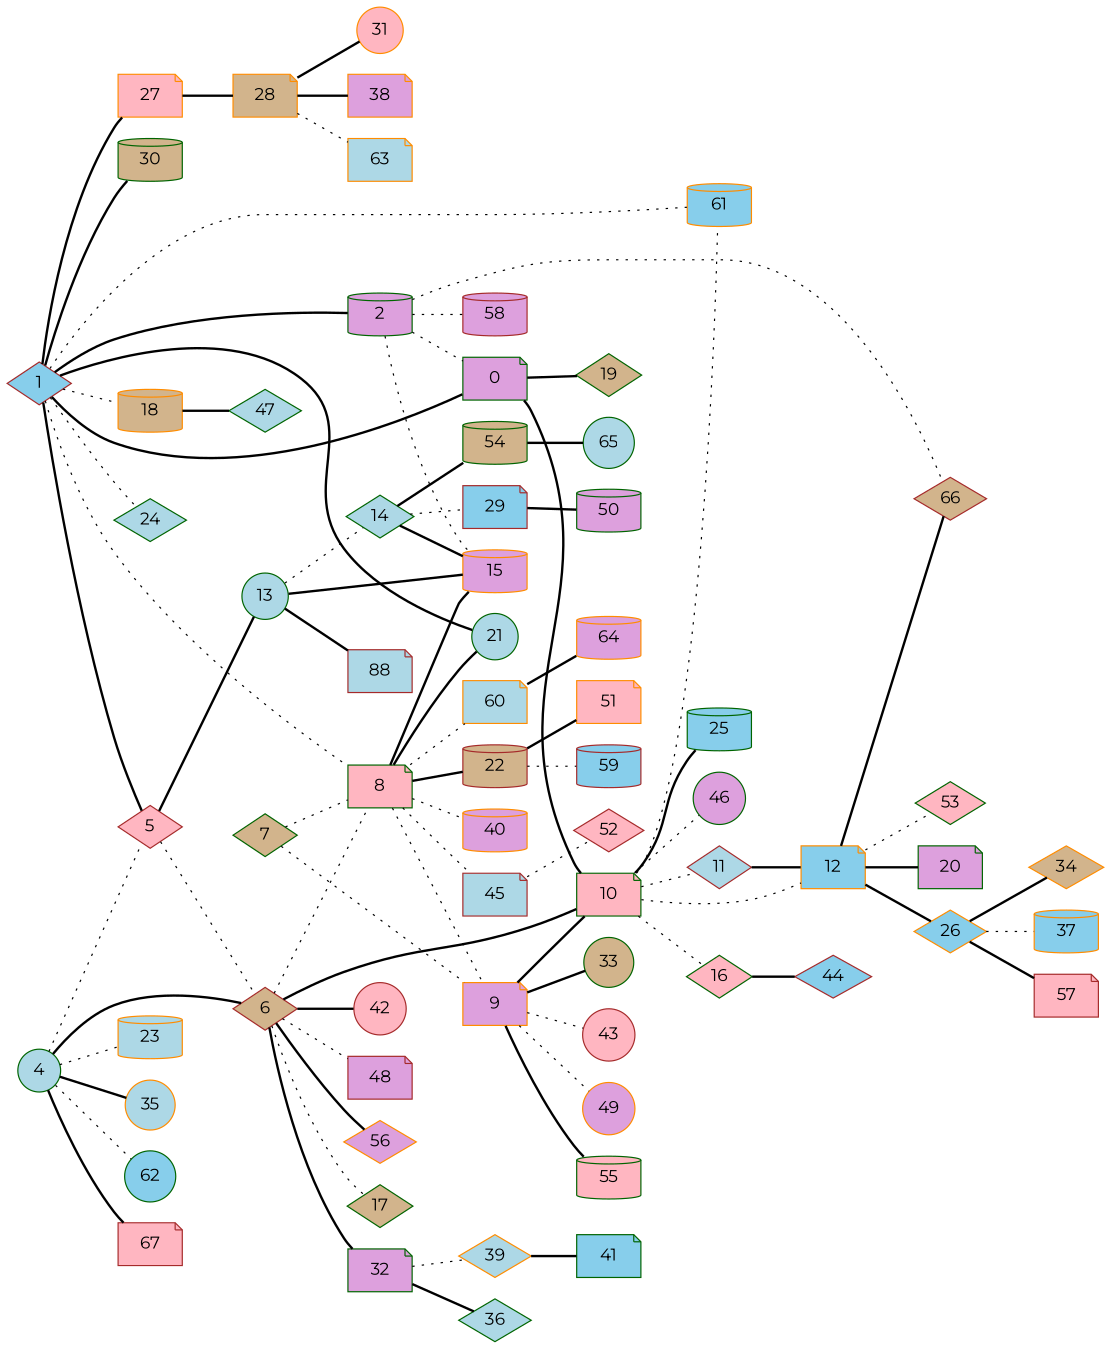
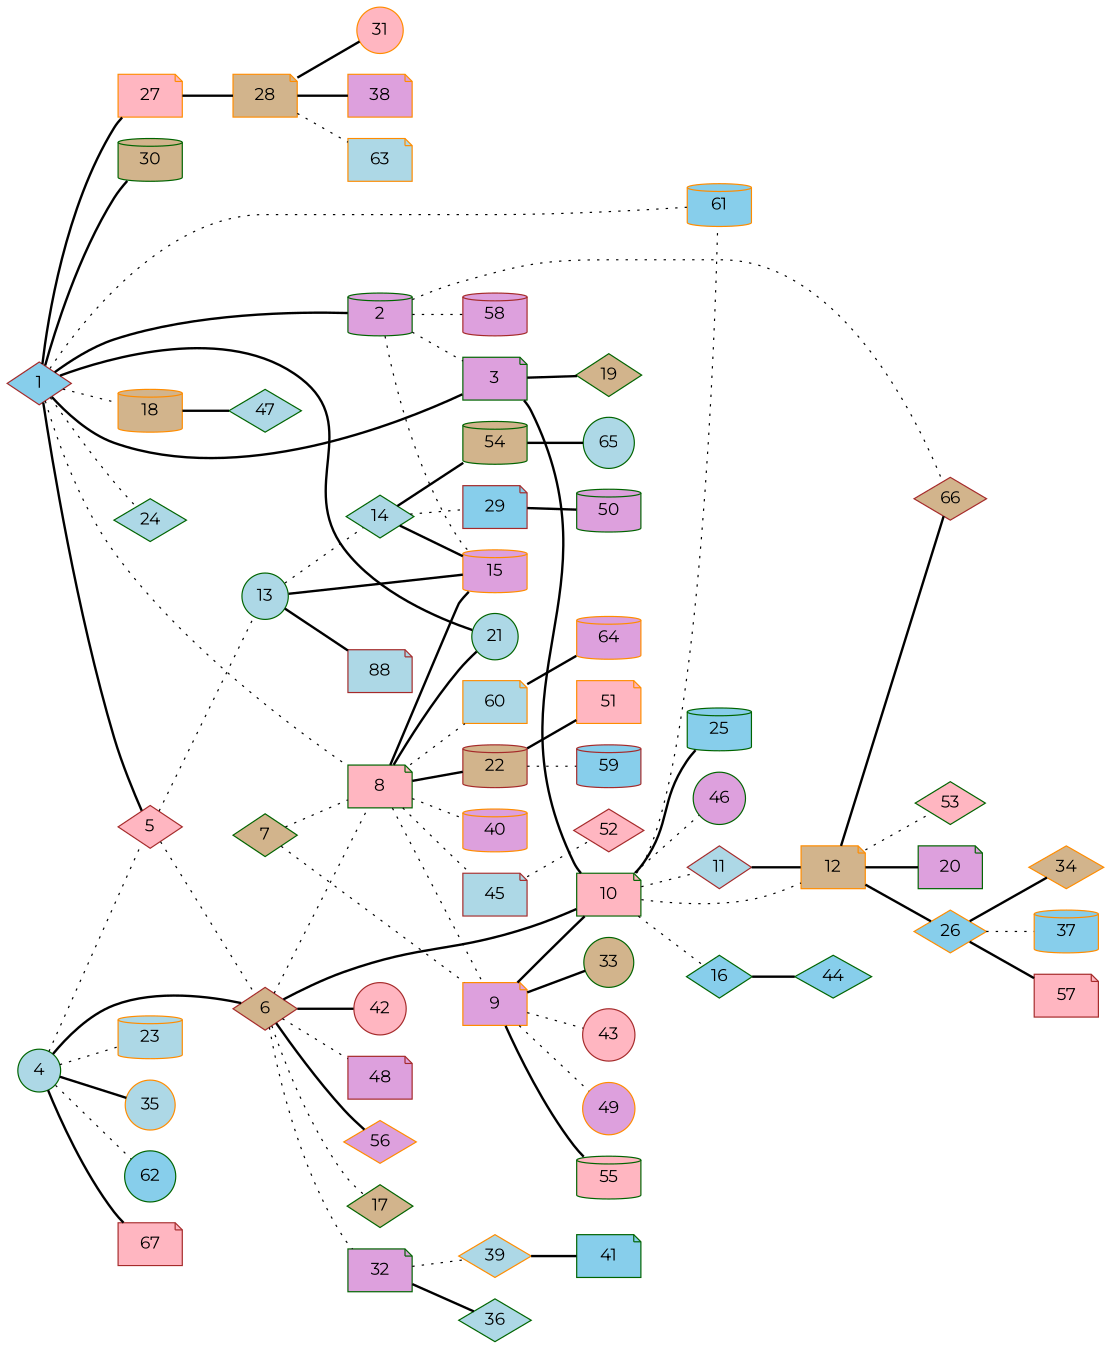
(495, 379) -> (495, 379)
(207, 714) -> (207, 714)
(833, 867) -> (833, 867)
(719, 977) -> (719, 977)
(833, 977) -> (833, 977)
(299, 1143) -> (299, 1143)
